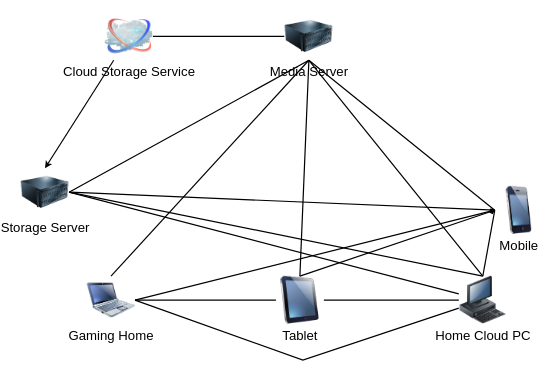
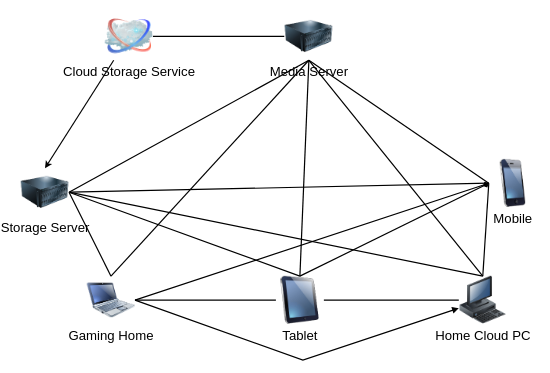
(519, 210) -> (513, 183)
none -> (186, 235)
(272, 245) -> (89, 234)
(454, 310) -> (452, 311)
